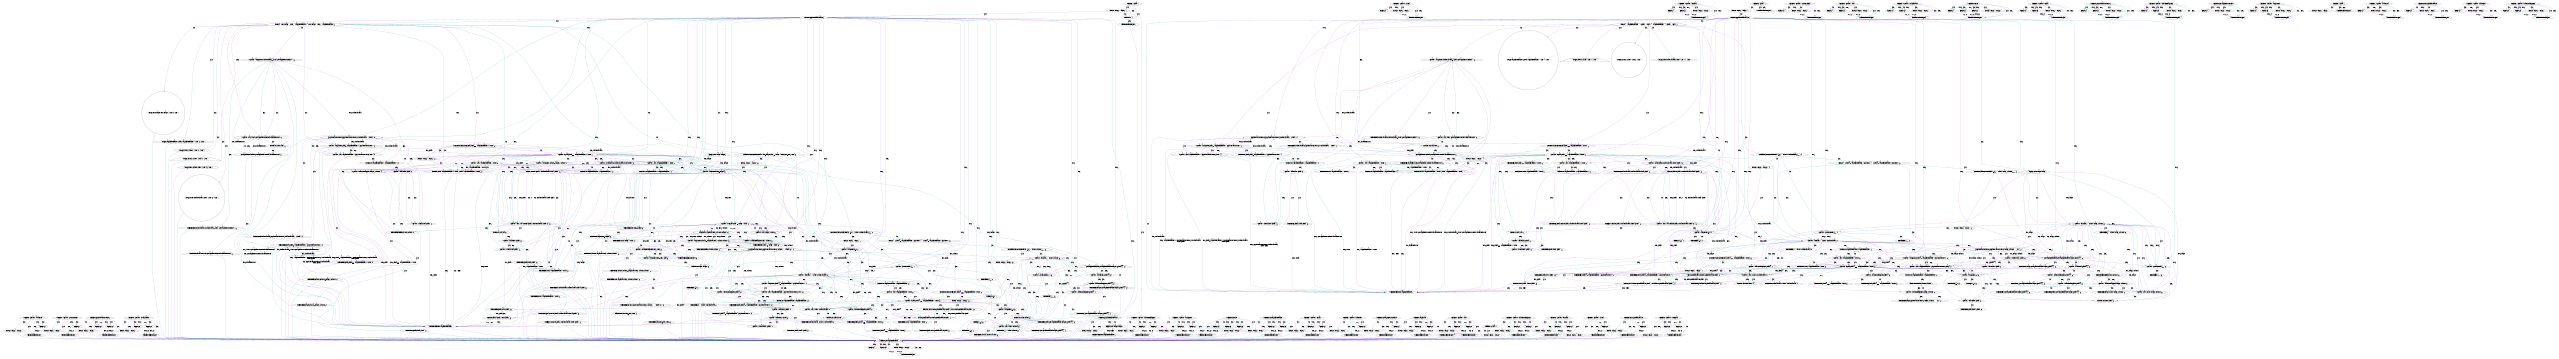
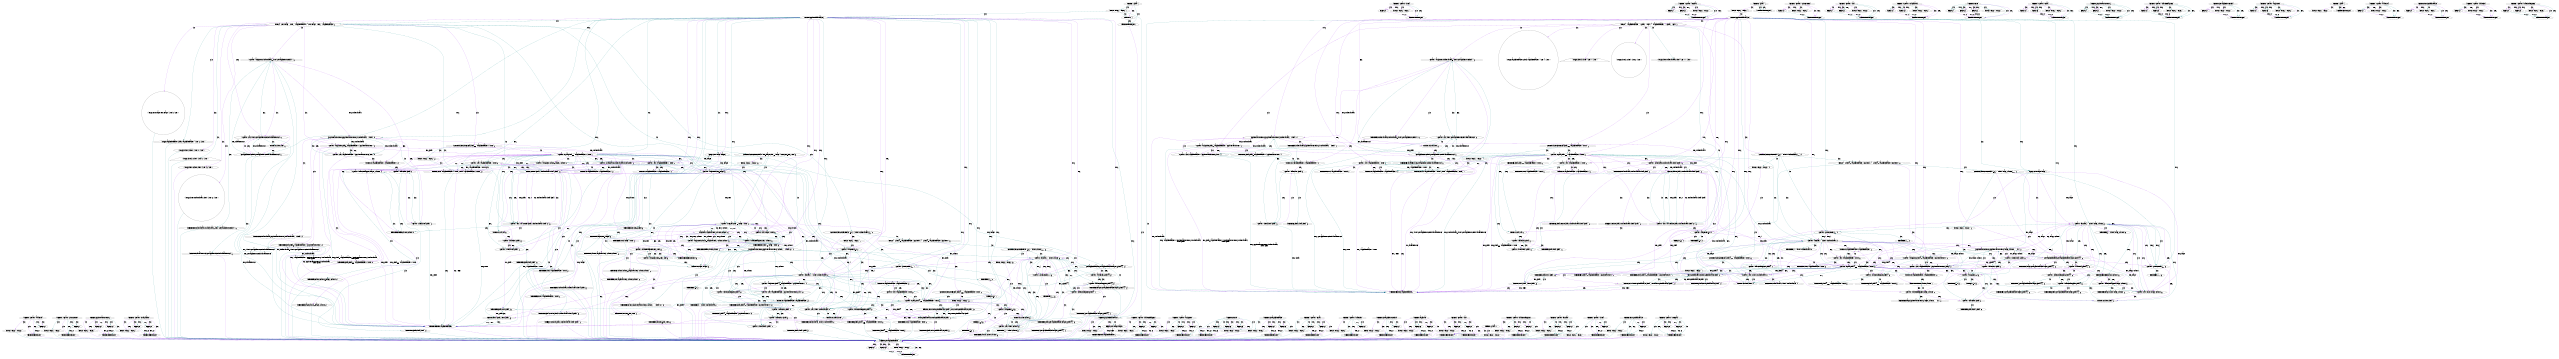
(635, 245) -> (648, 255)
